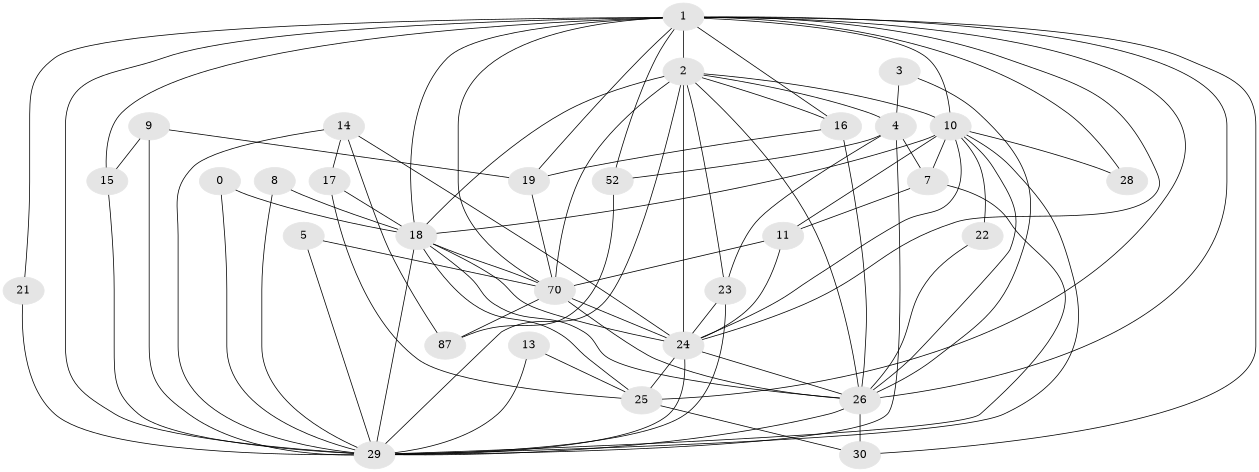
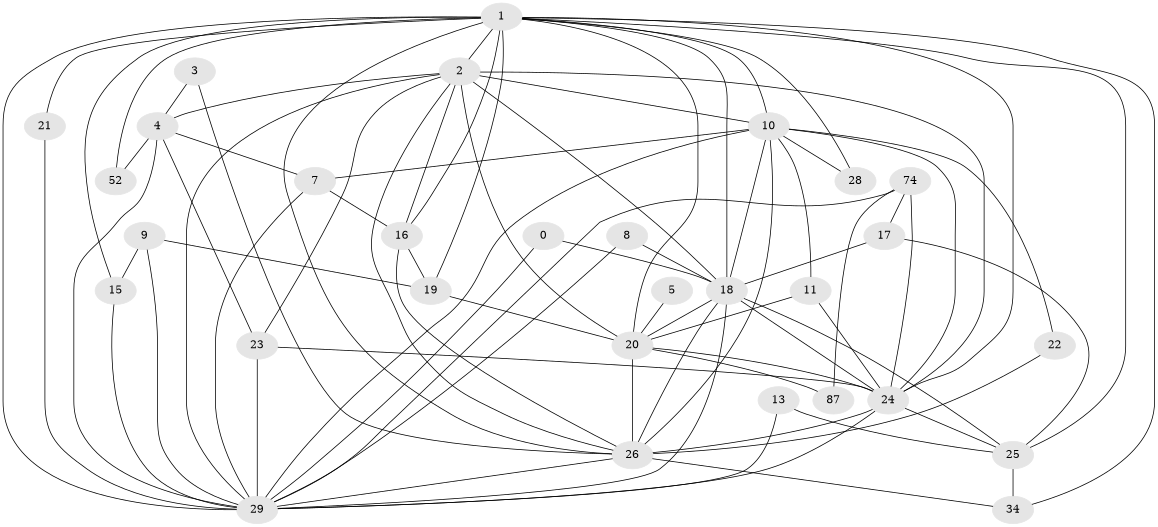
(344, 126) -> (910, 181)
(861, 207) -> (358, 209)
(555, 291) -> (632, 346)
(573, 312) -> none
(339, 346) -> none
(860, 455) -> (1013, 510)
